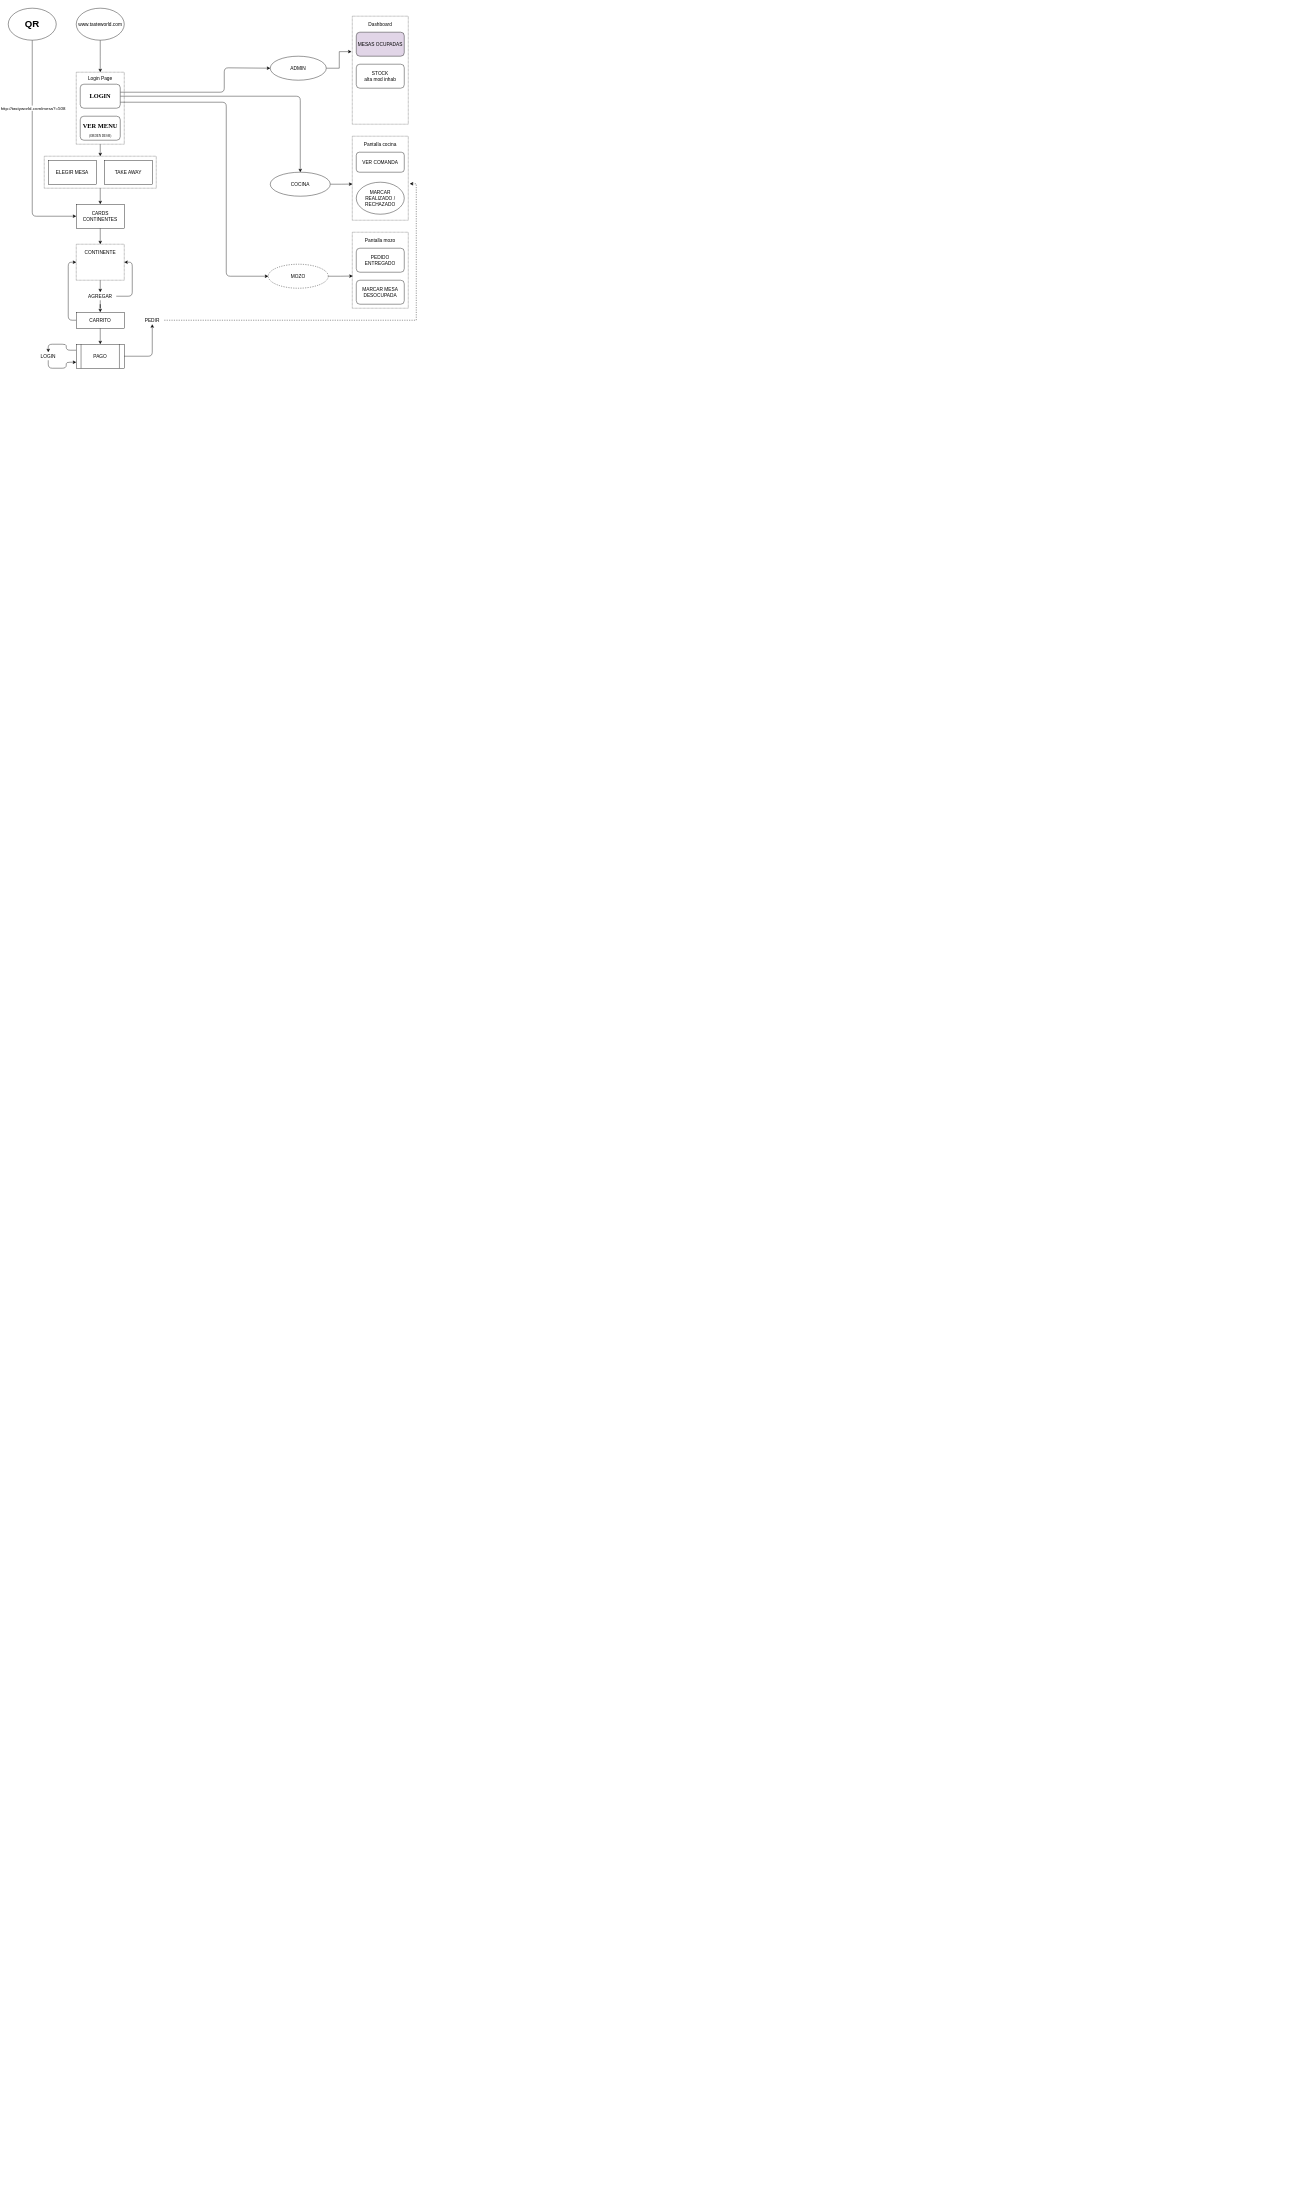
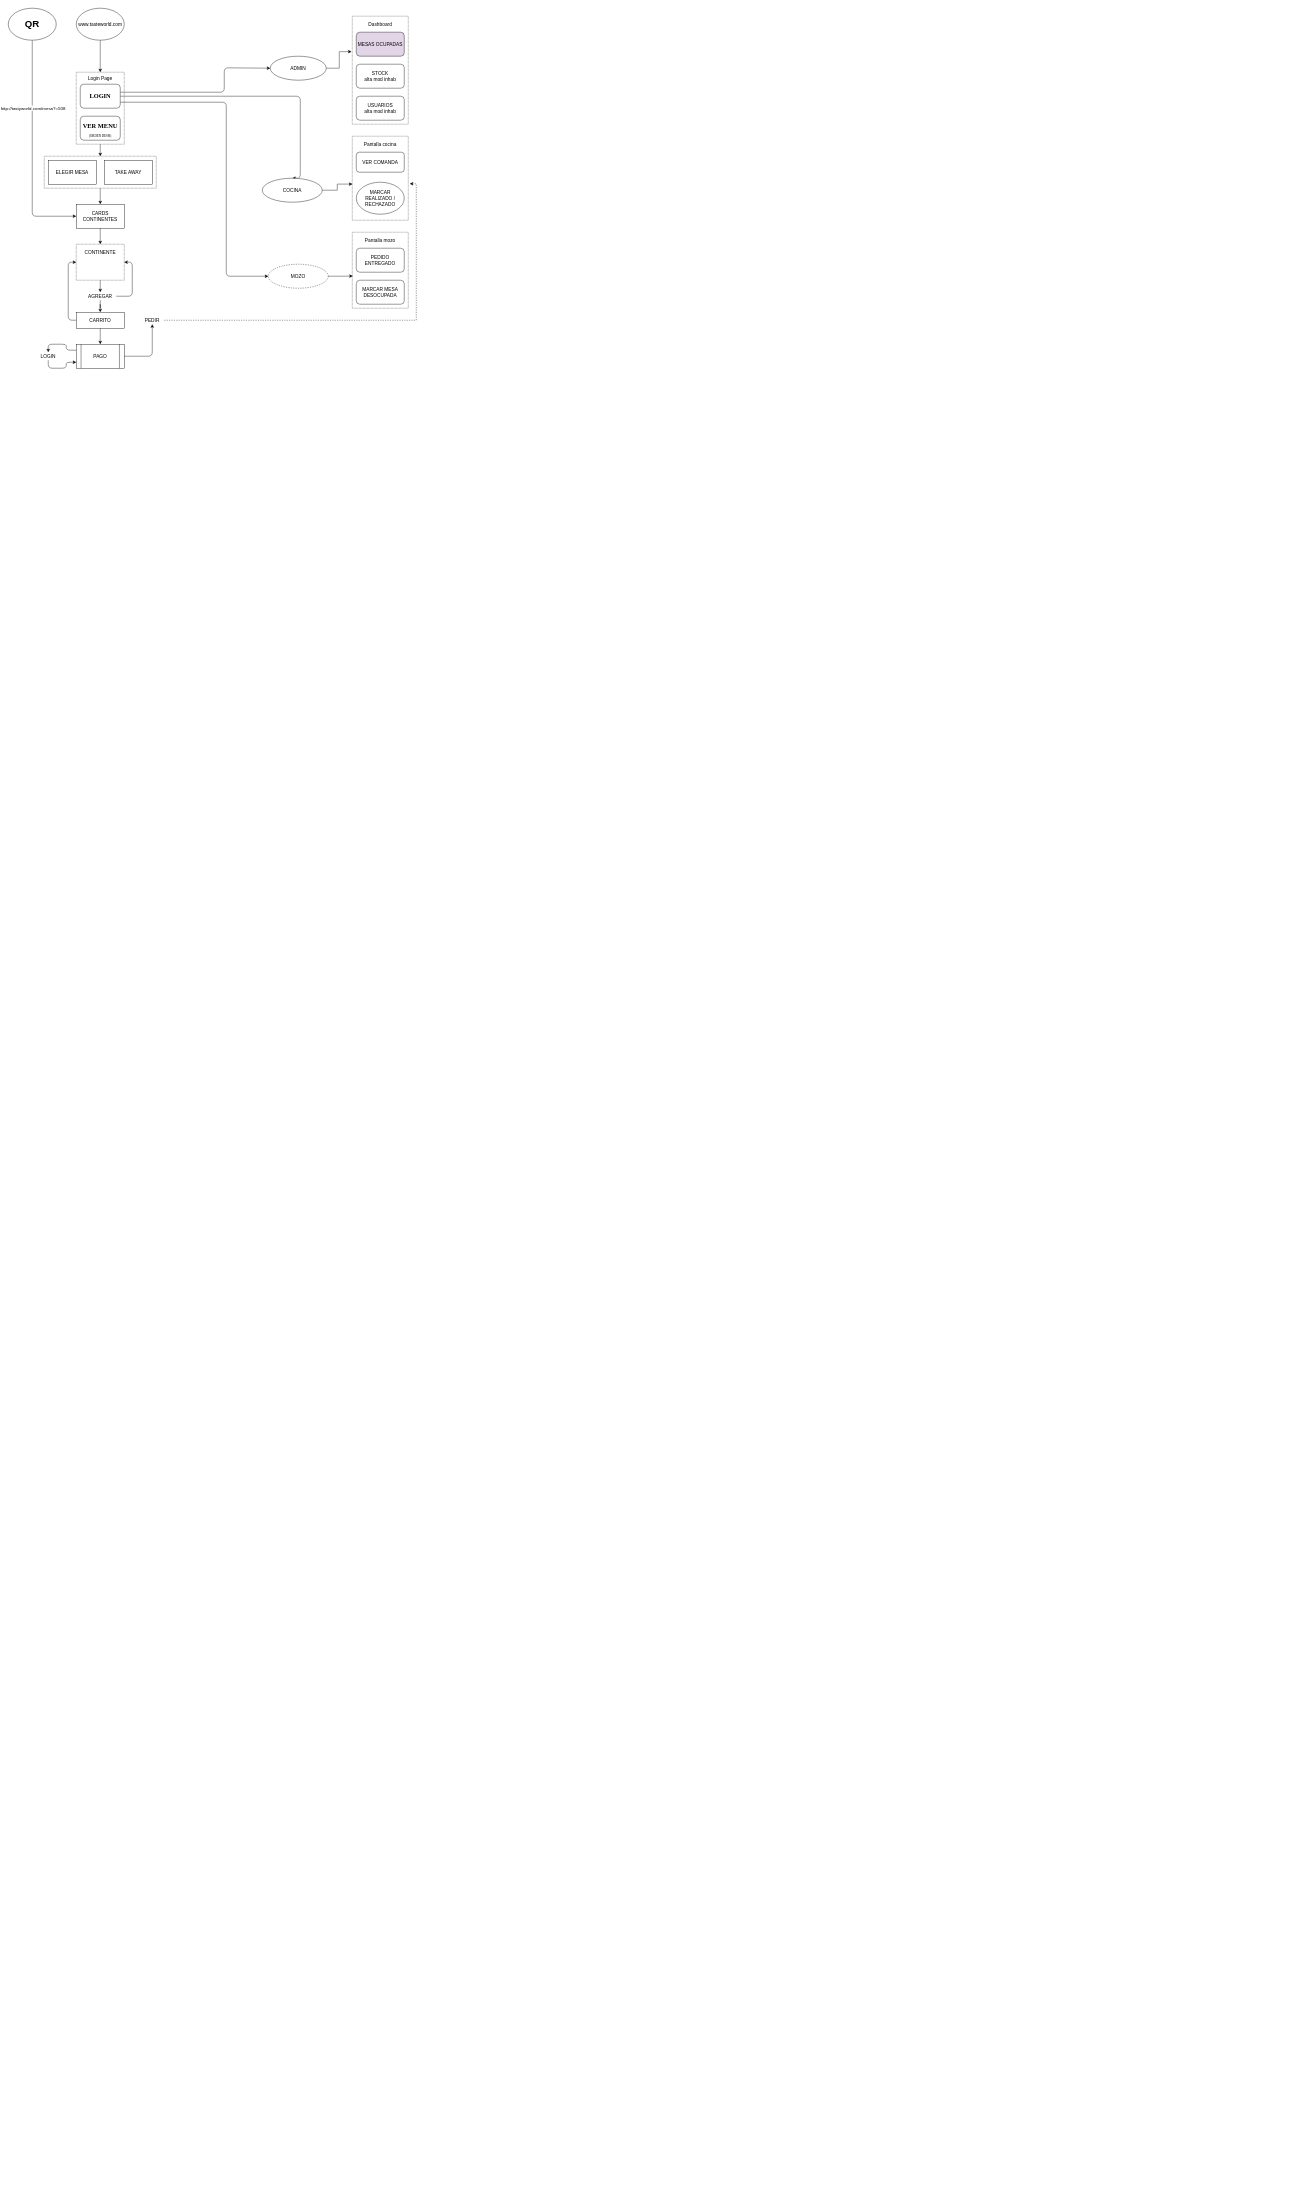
none -> (380, 108)
(300, 184) -> (292, 190)
